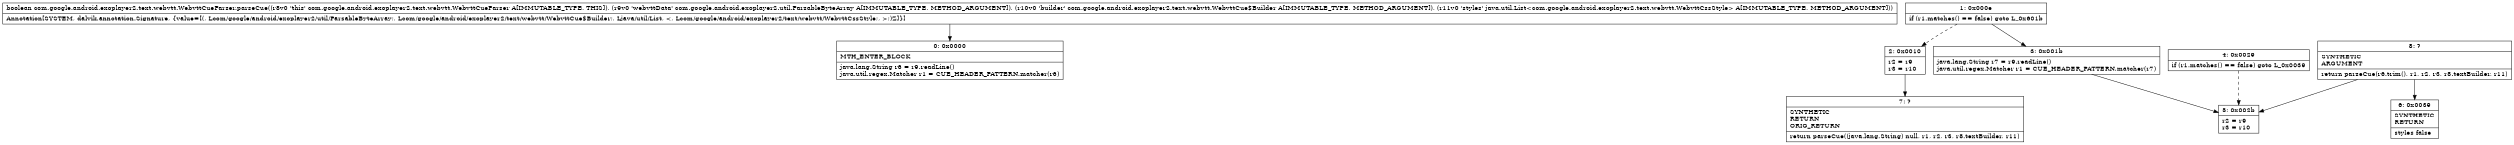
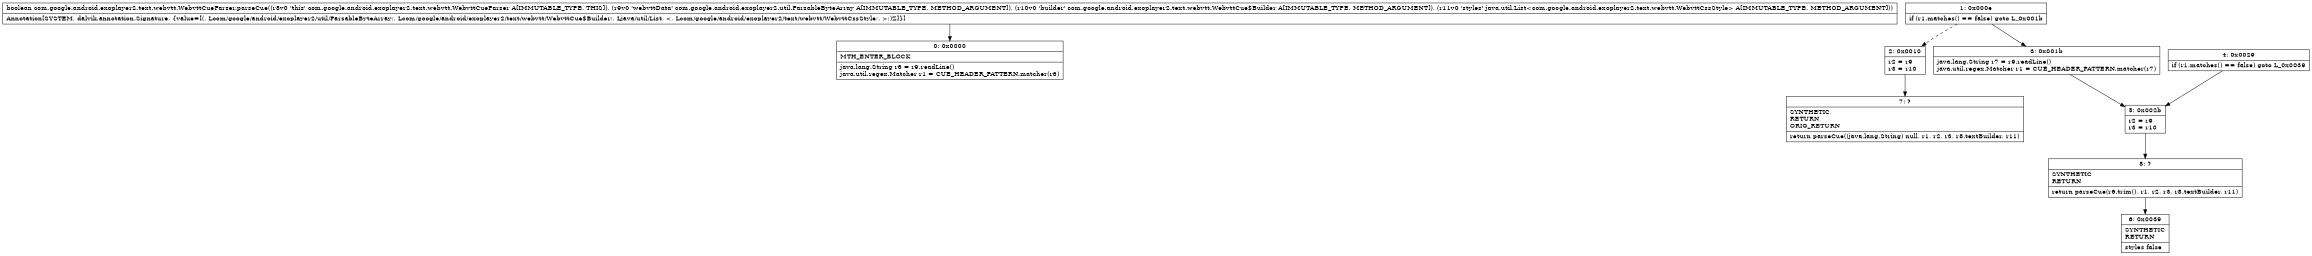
(1976, 19) -> (1976, 19)
(2342, 63) -> (2067, 181)
(2239, 86) -> (2196, 87)
(2311, 95) -> (2145, 144)
